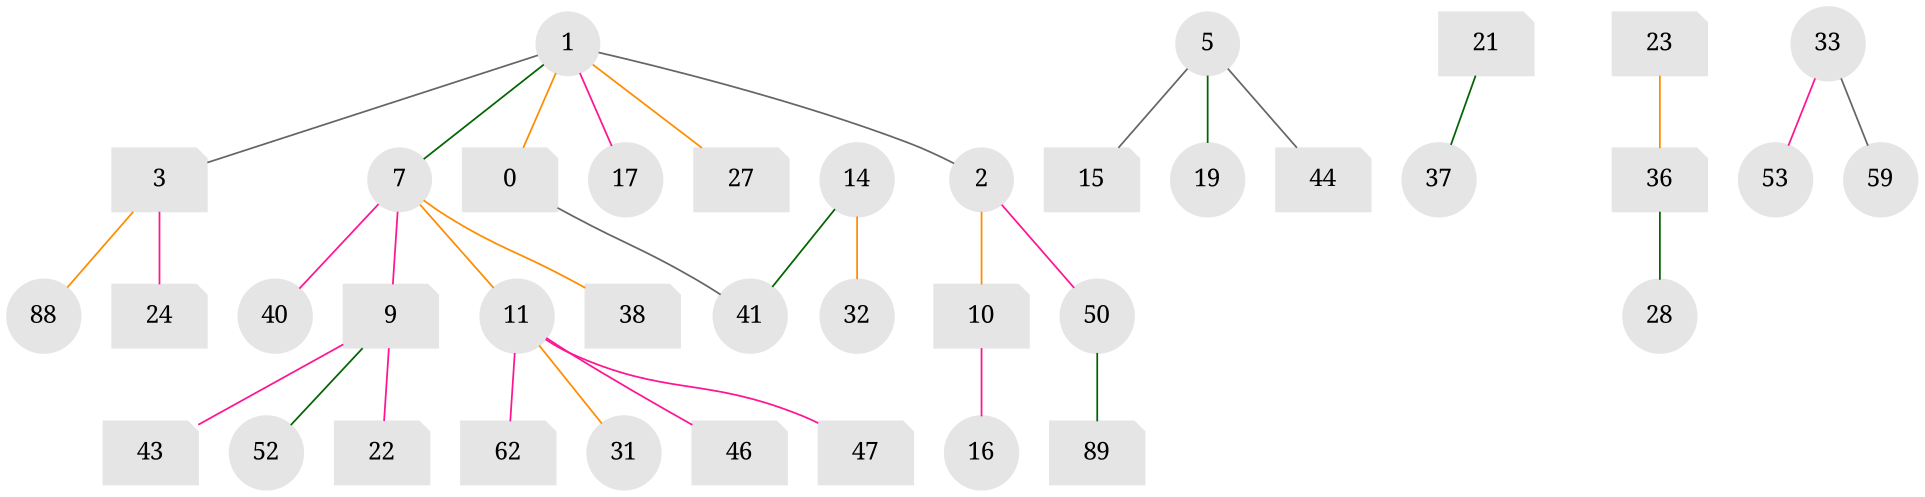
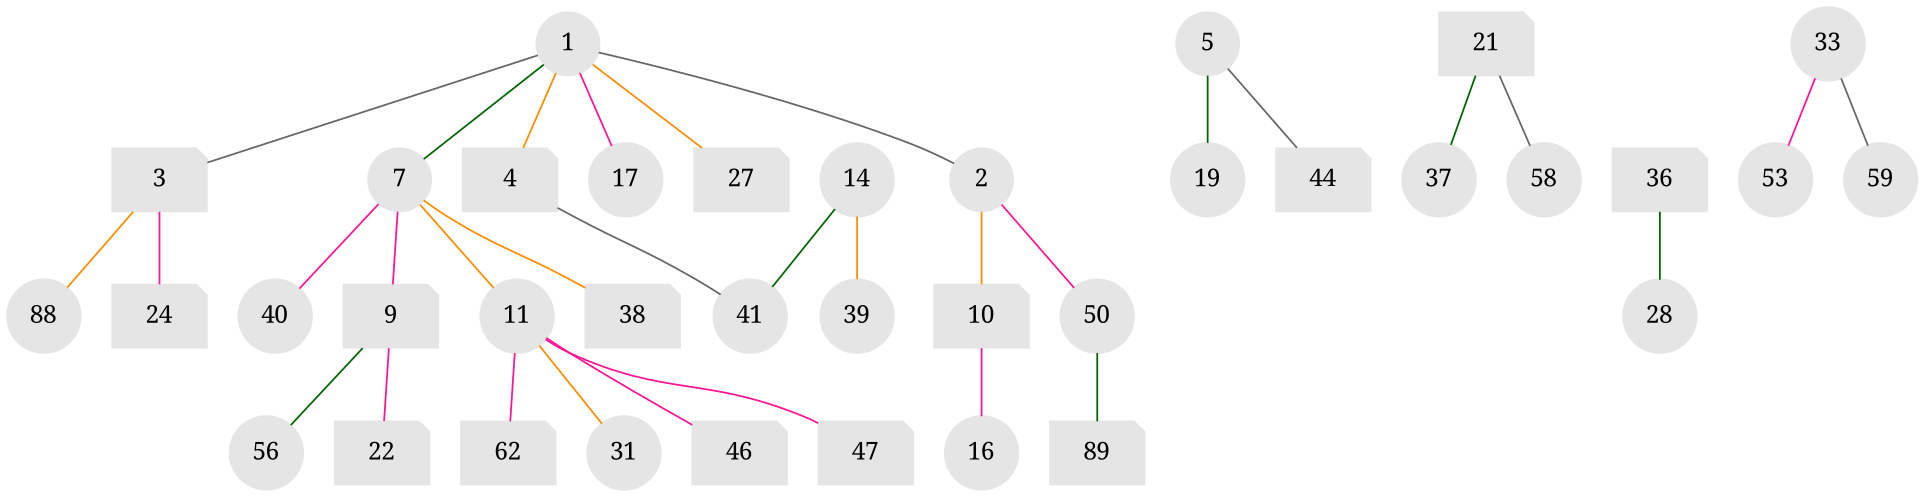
(1660, 44) -> none
(510, 180) -> (510, 180)
(1092, 180) -> none
none -> (1544, 180)
(857, 316) -> (857, 316)
(151, 453) -> none
(266, 453) -> (266, 453)
